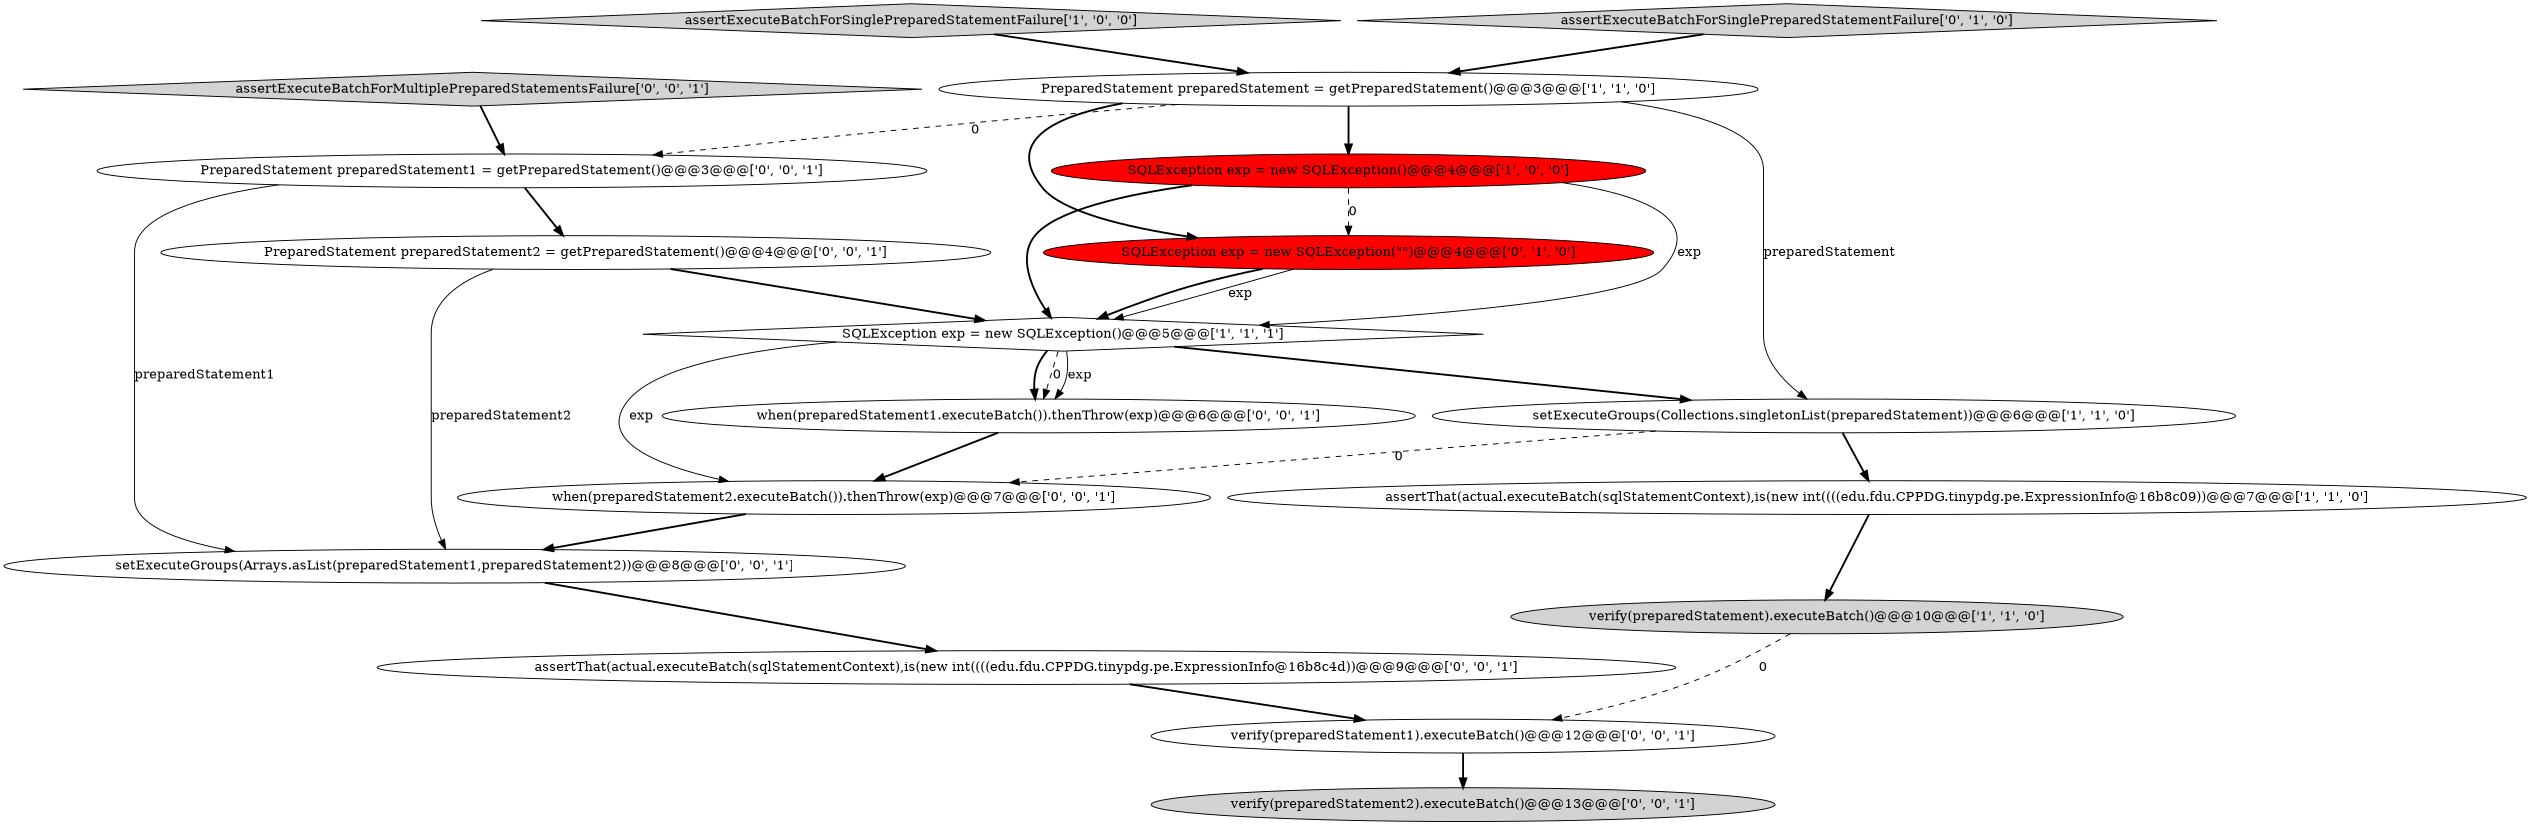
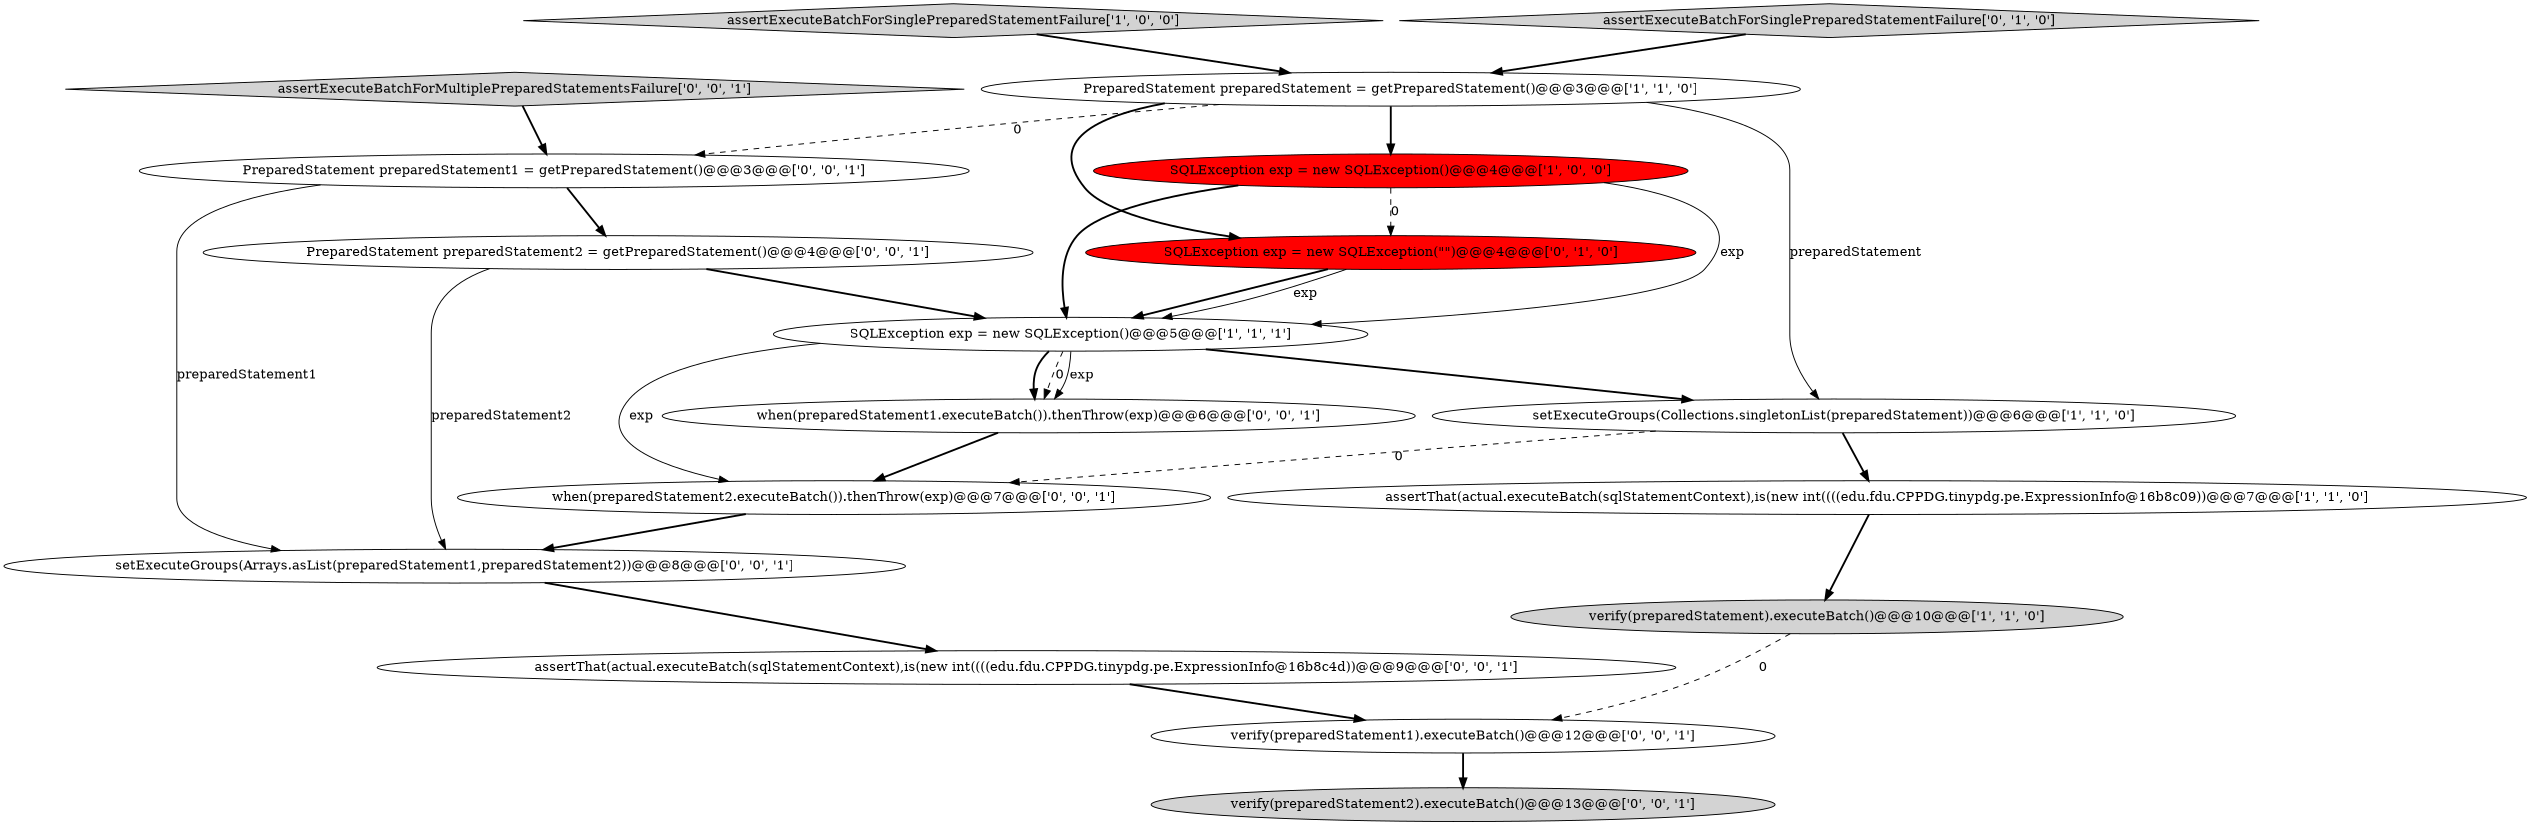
(1063, 334) -> (1071, 334)
